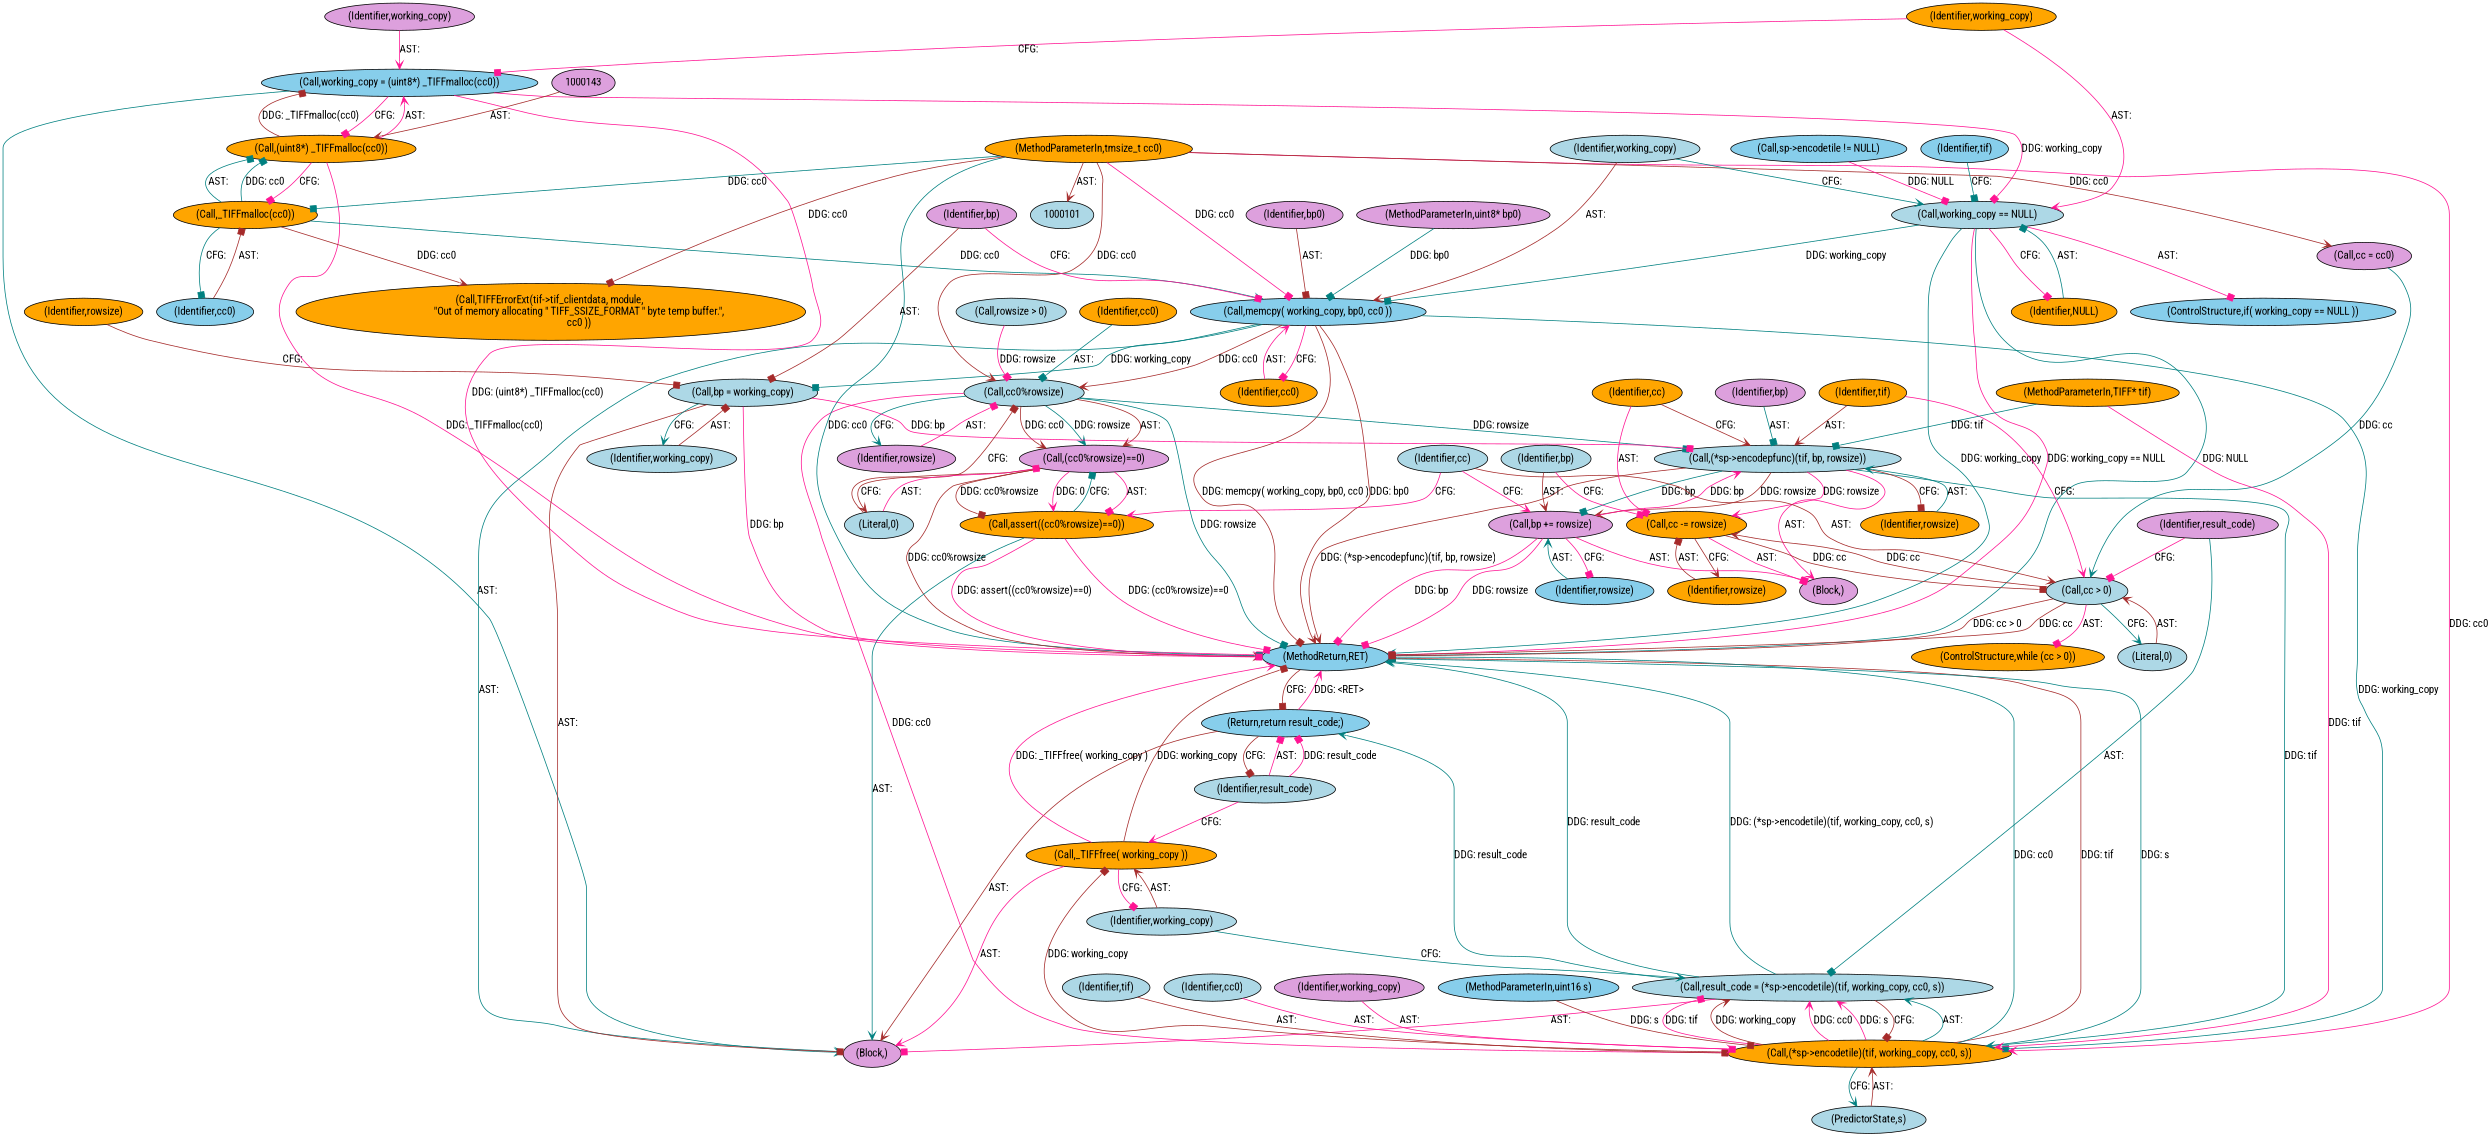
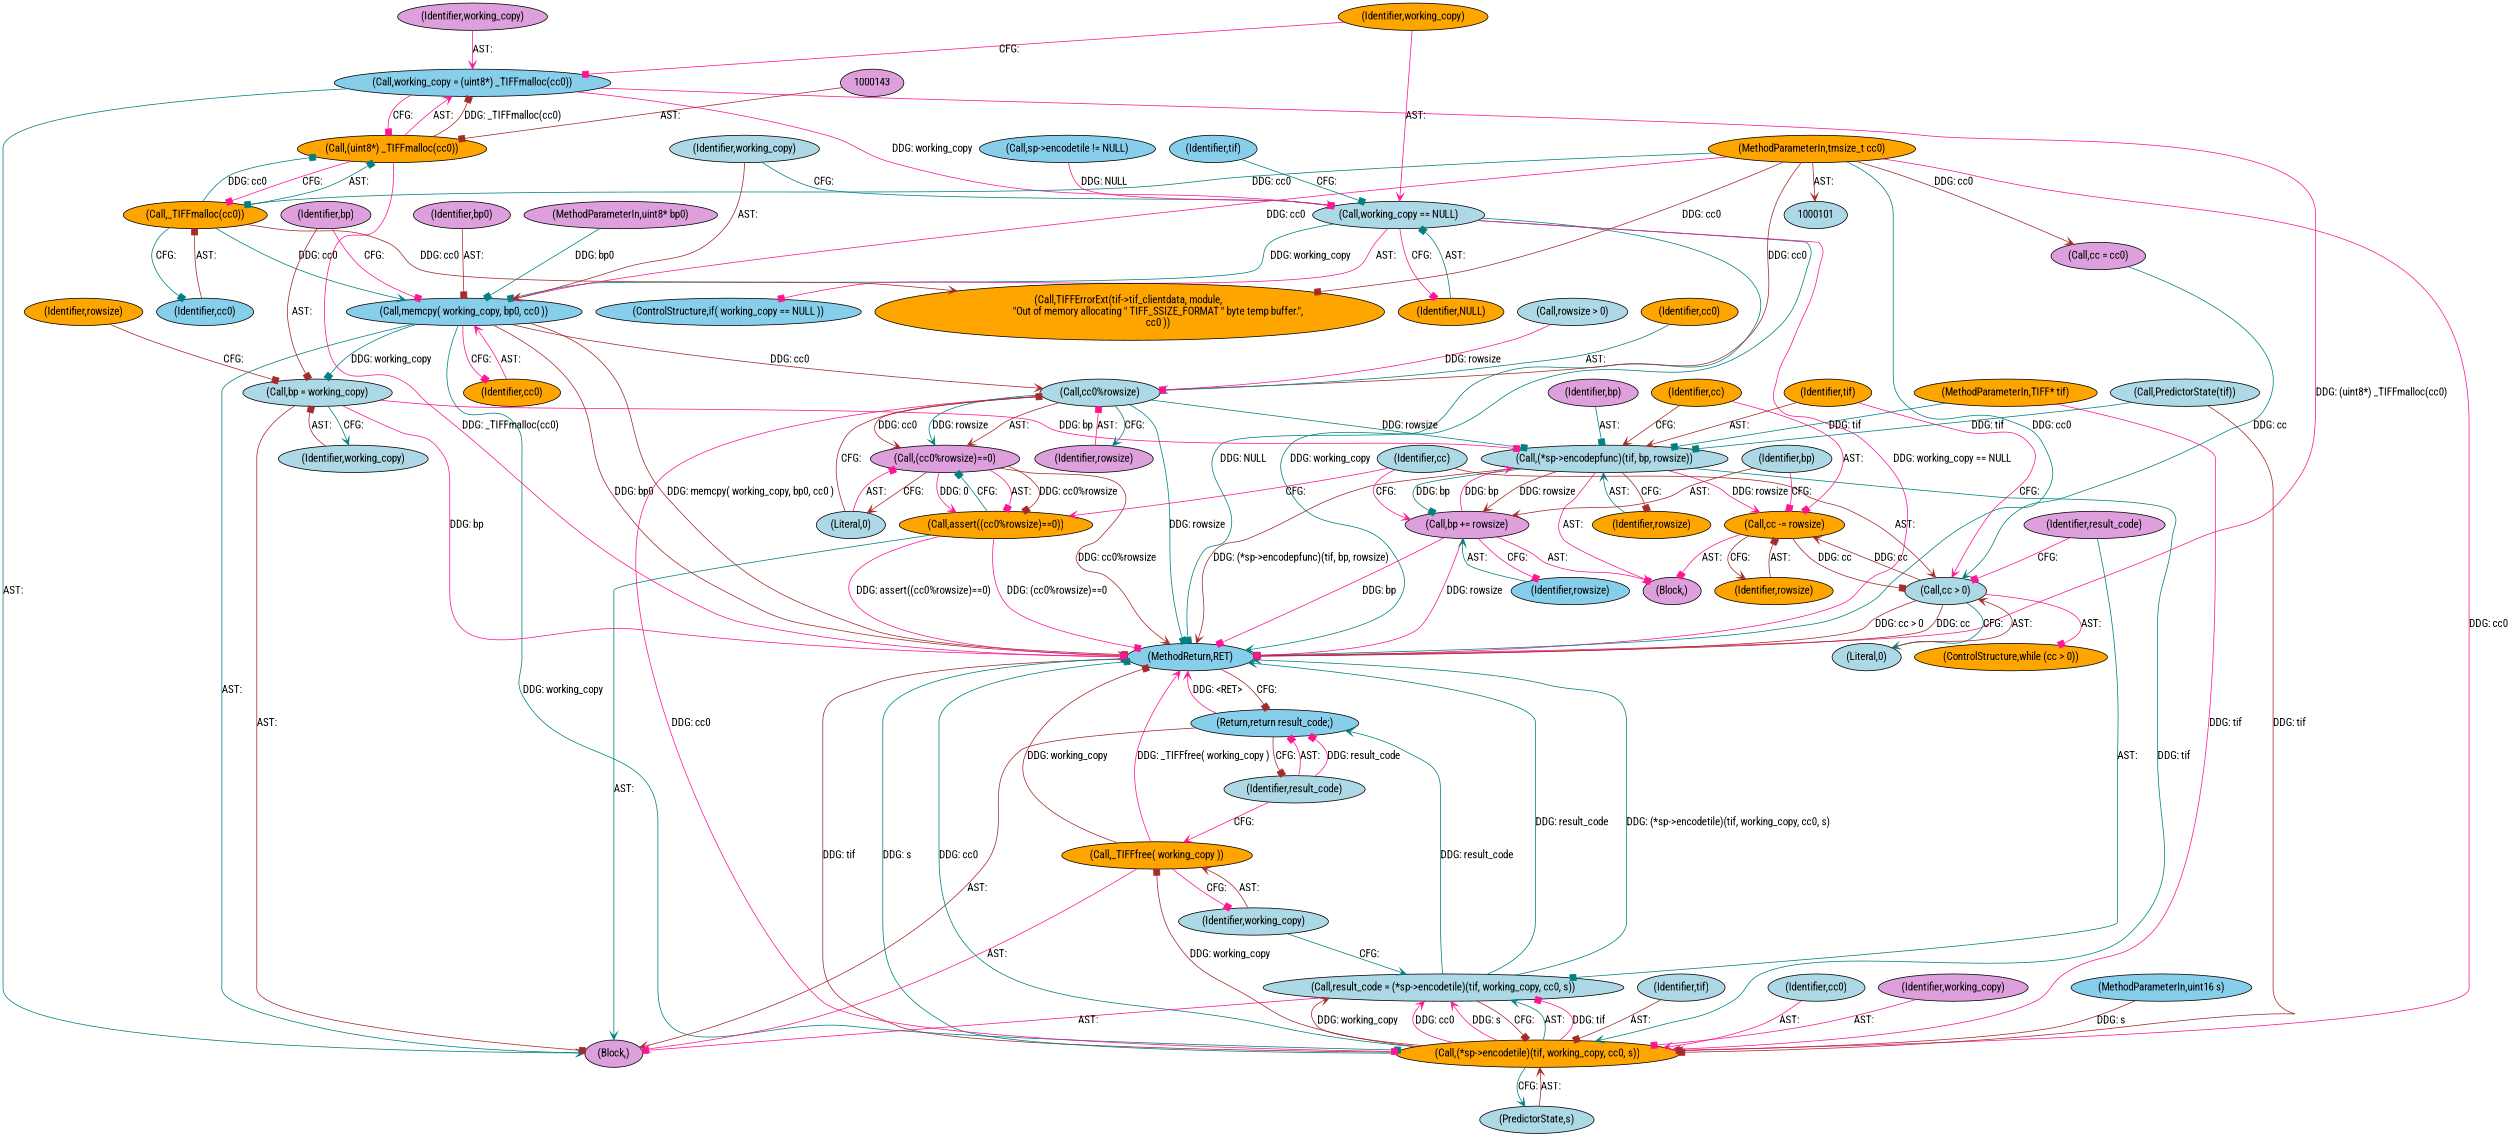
(471, 116) -> (654, 113)
(1196, 228) -> (1122, 217)
none -> (2185, 393)
